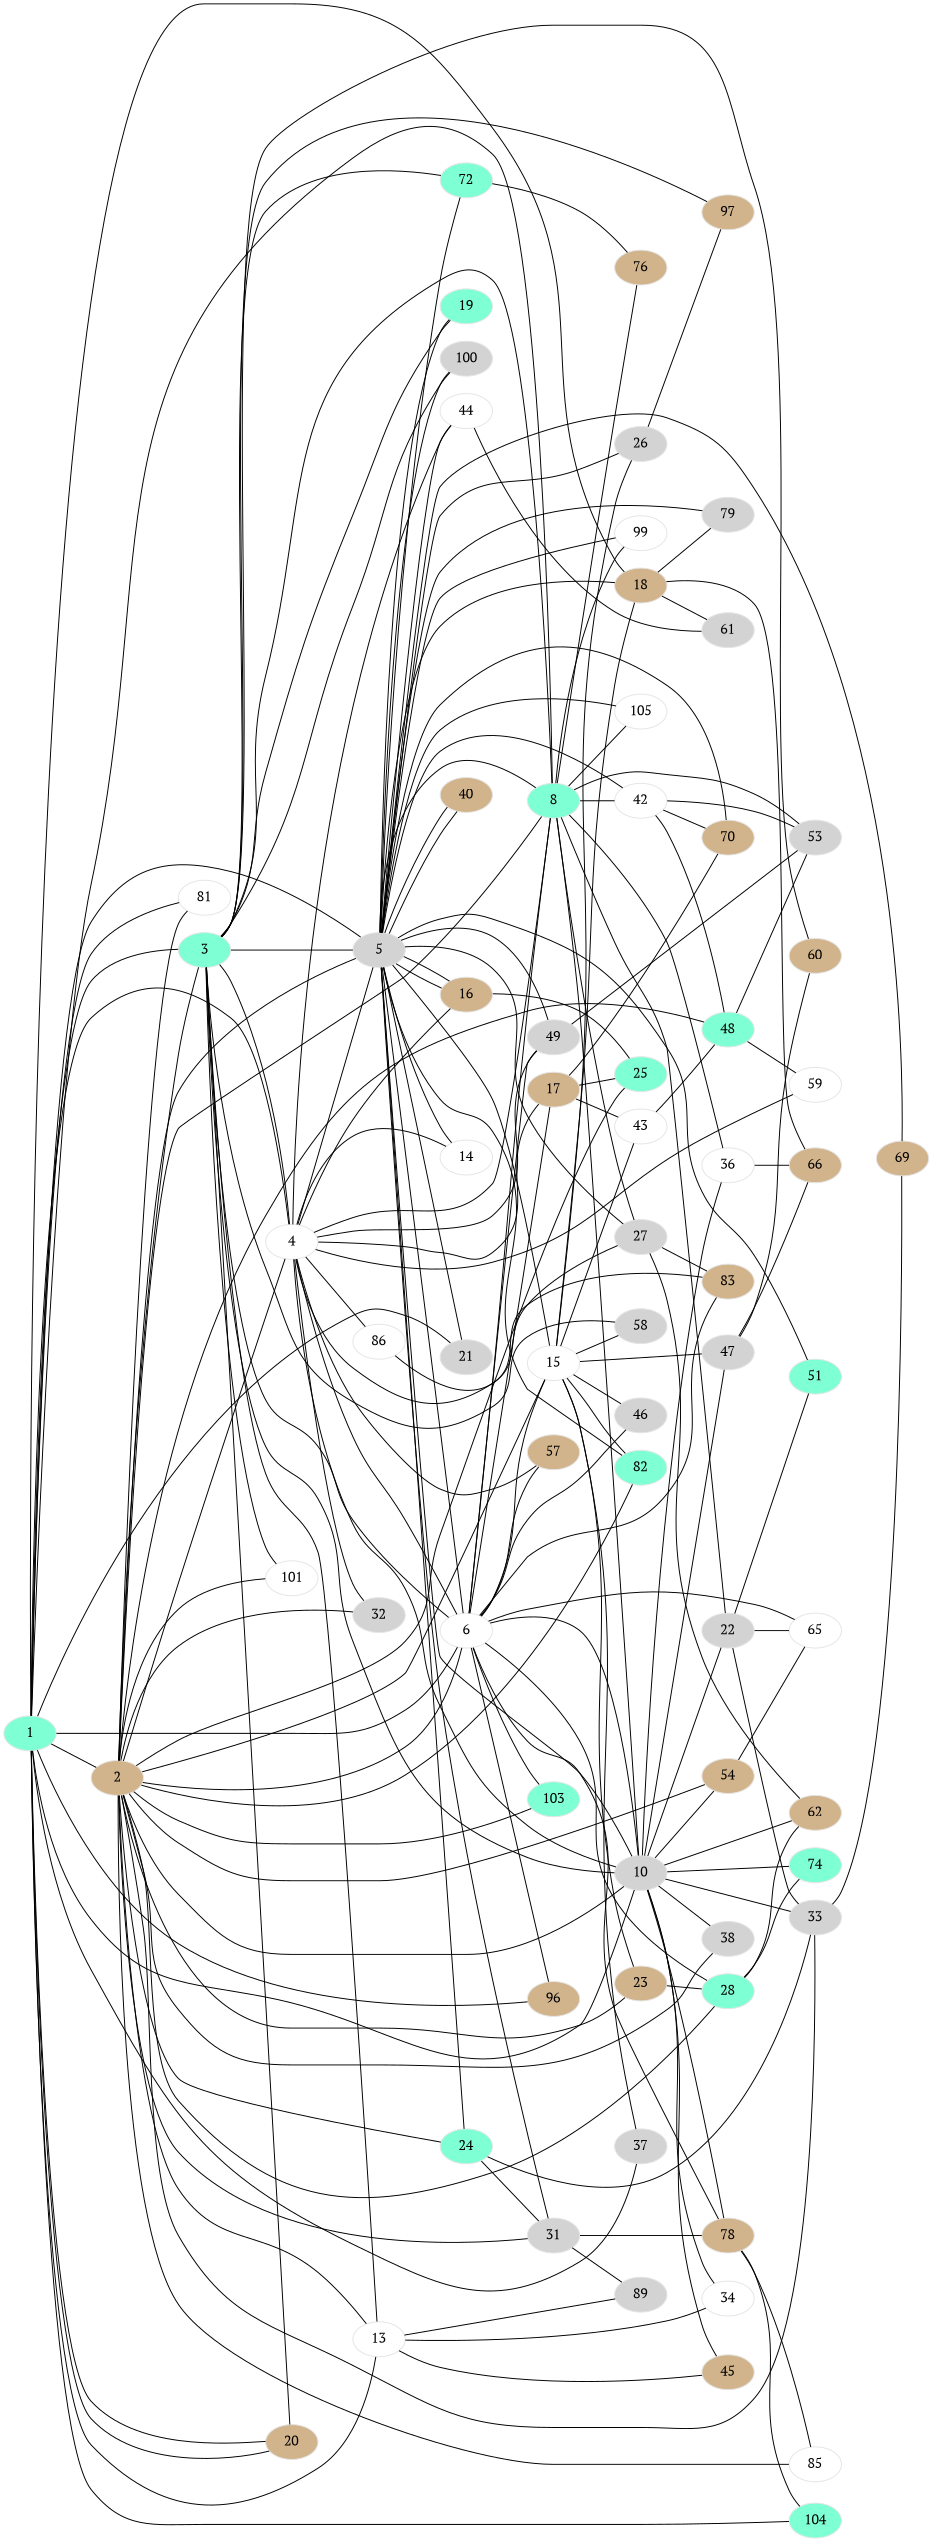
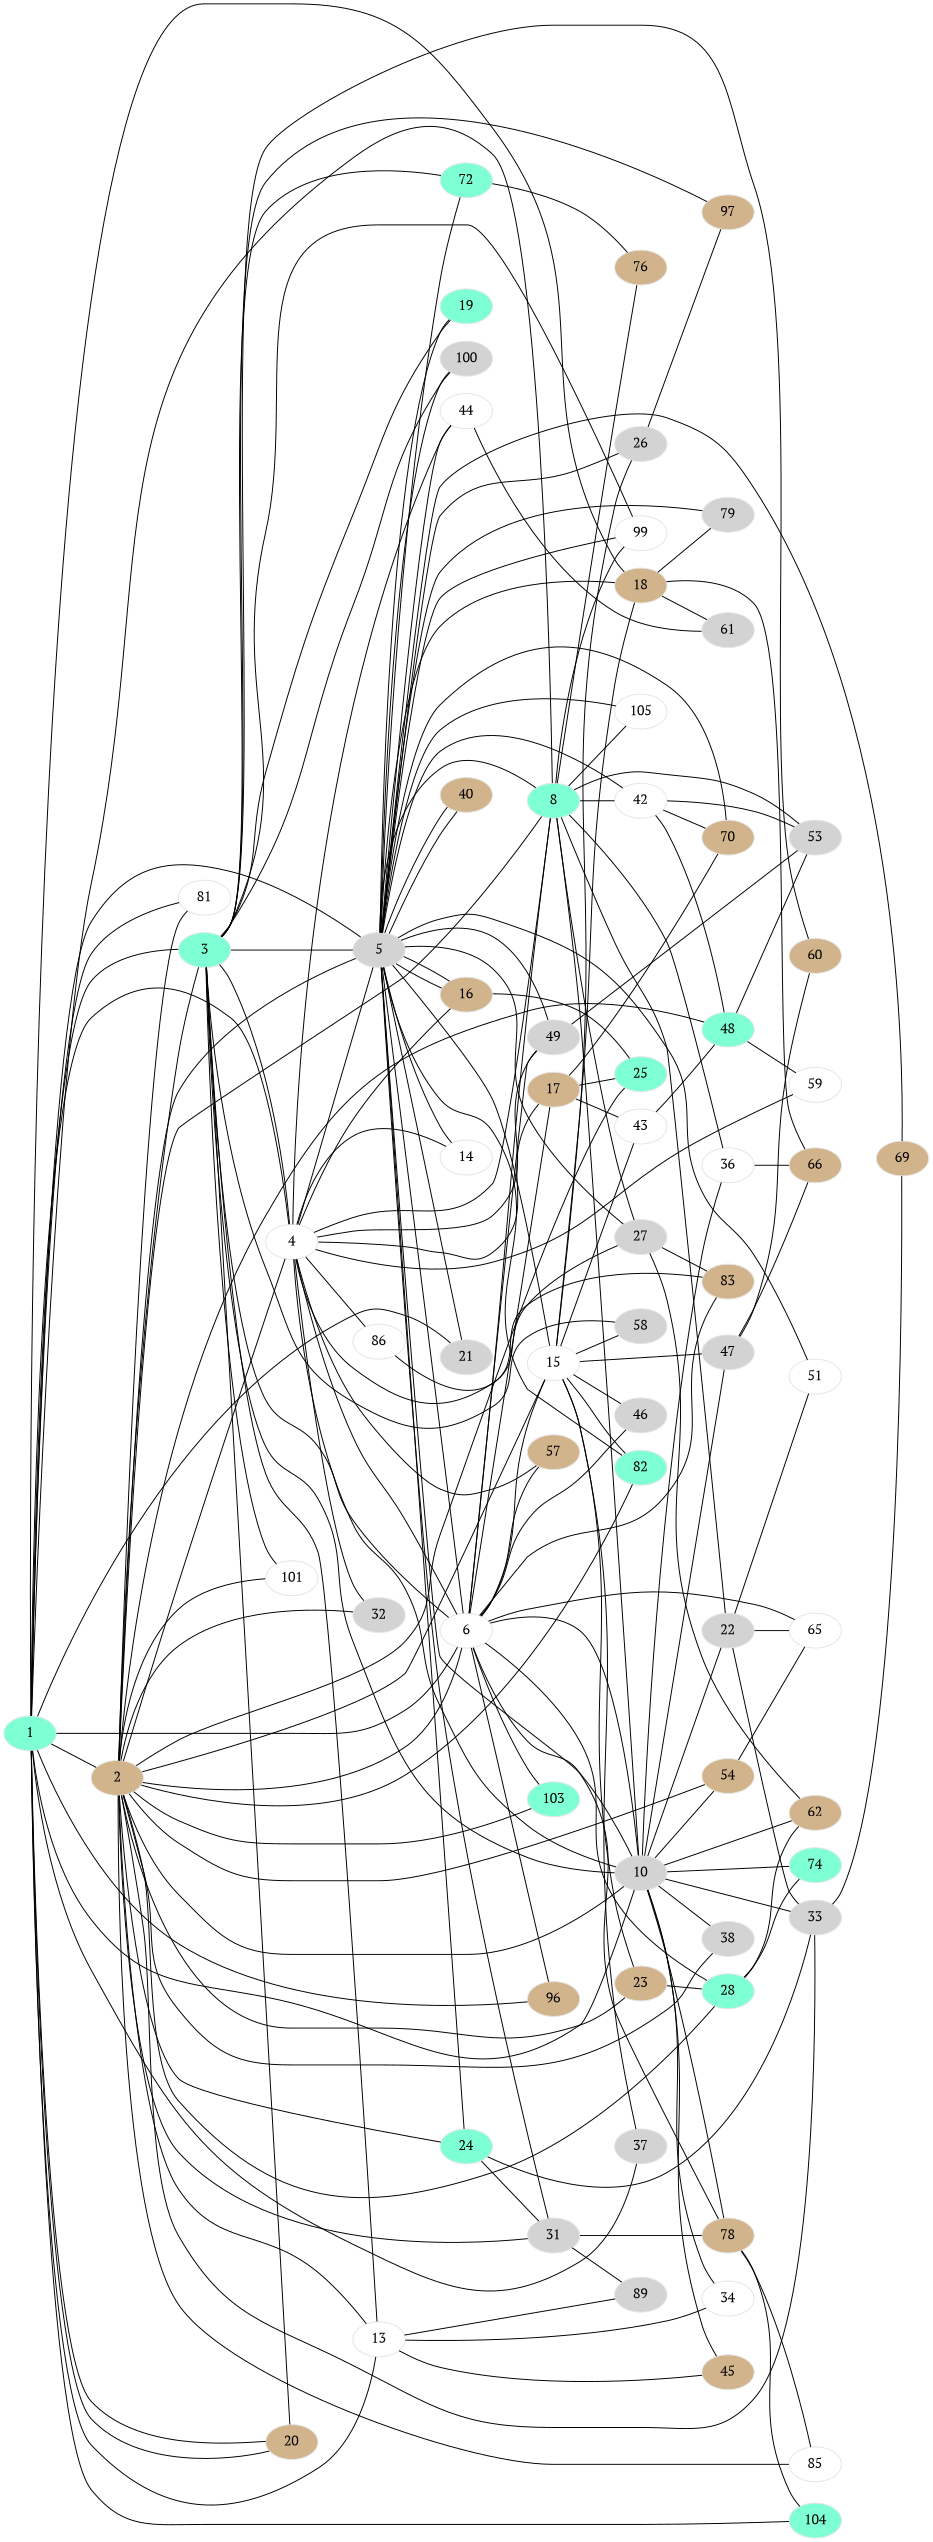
(379, 326) -> (278, 343)
(815, 1377) -> (815, 1377)
